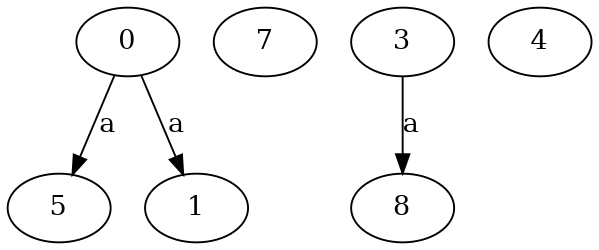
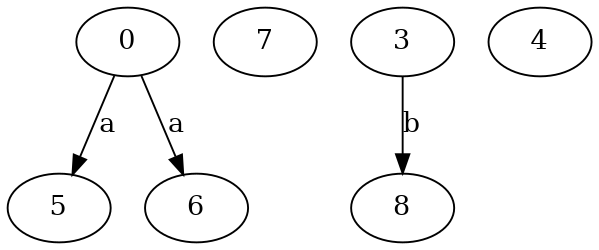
(411, 125) -> (412, 125)
(197, 208) -> (197, 208)
